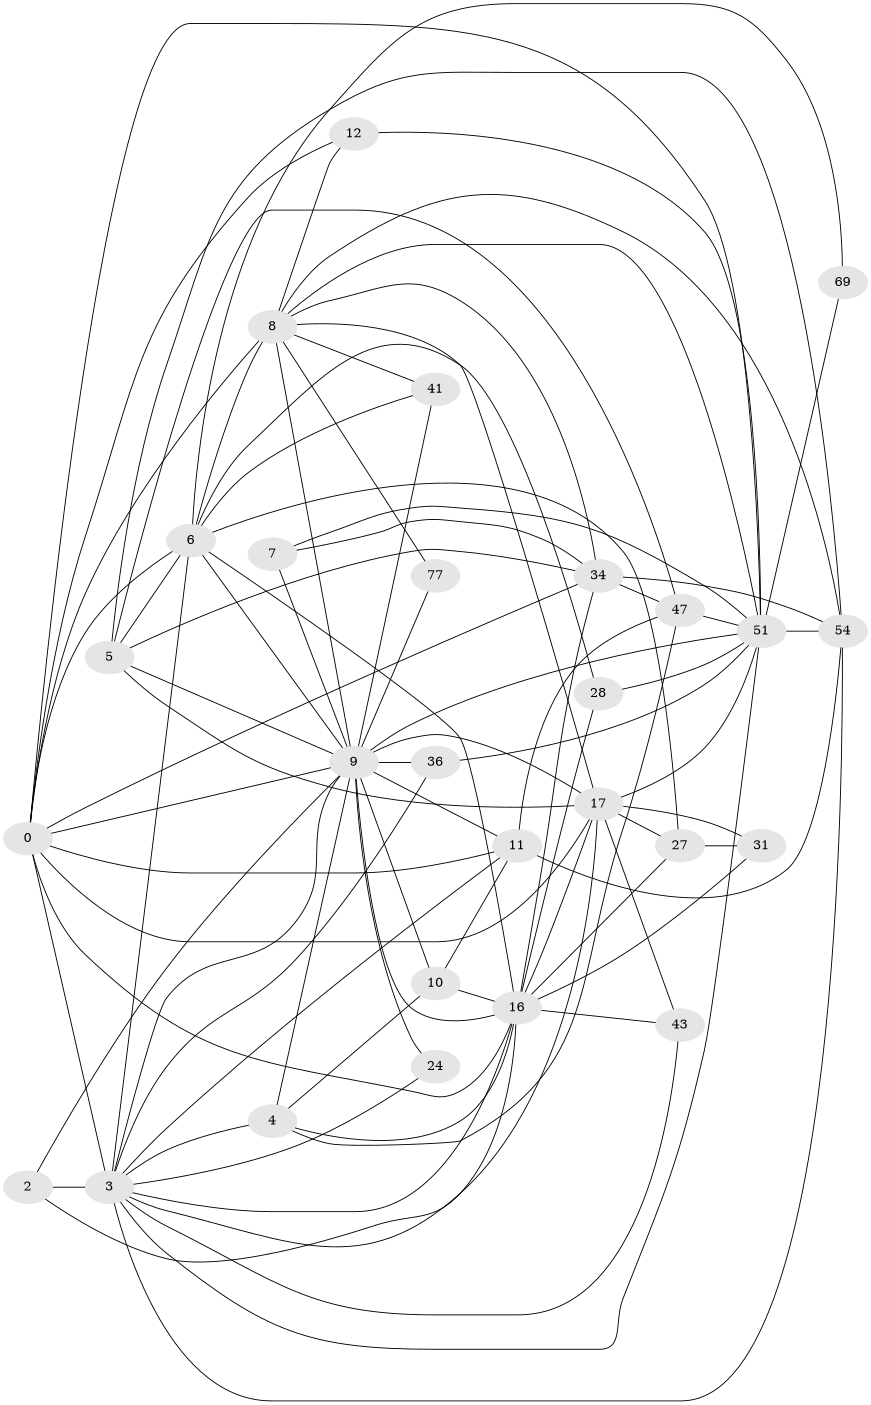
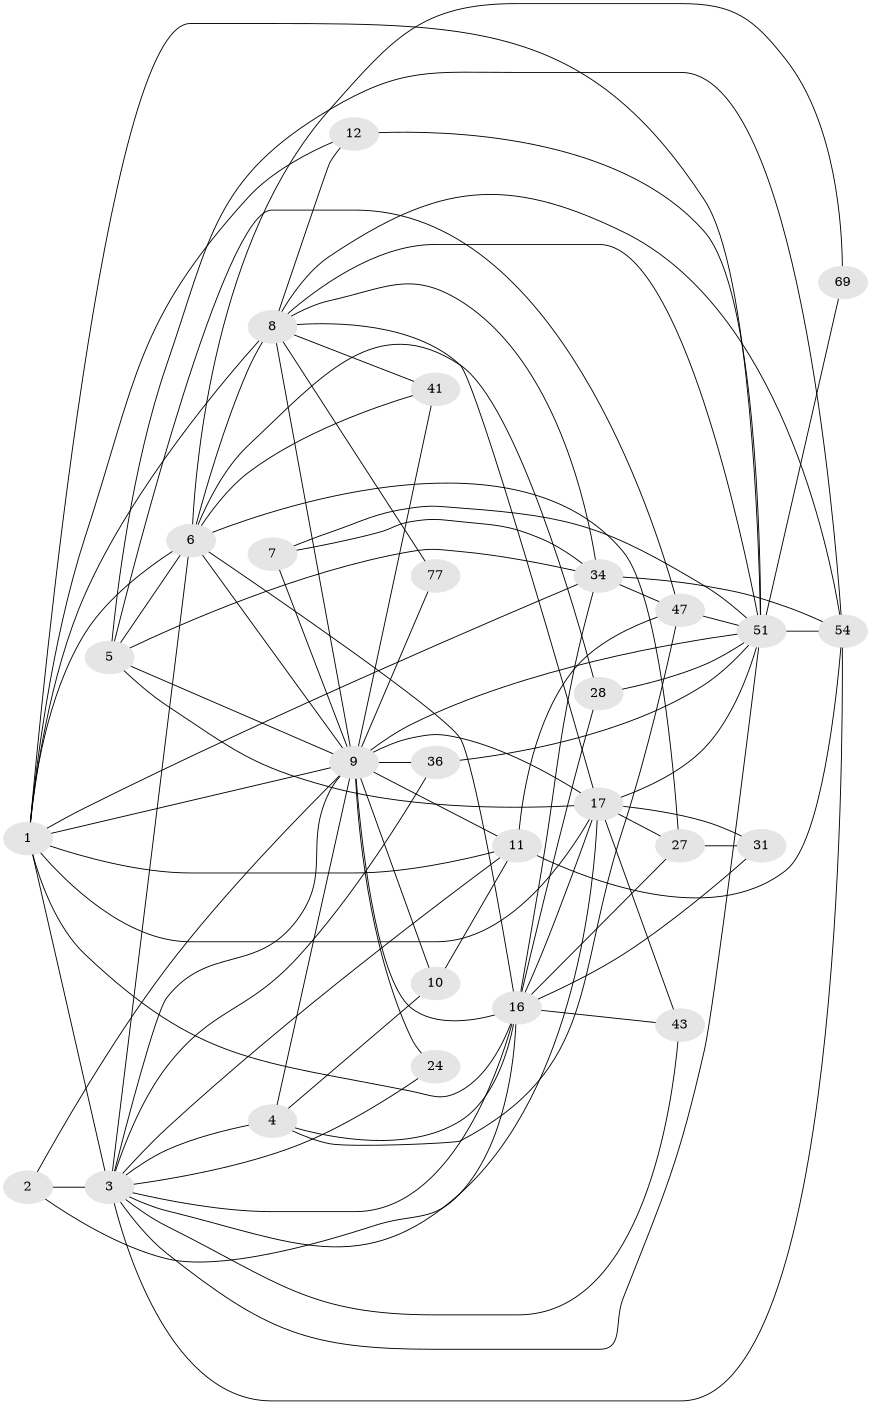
(28, 839) -> (28, 839)
(476, 996) -> none
